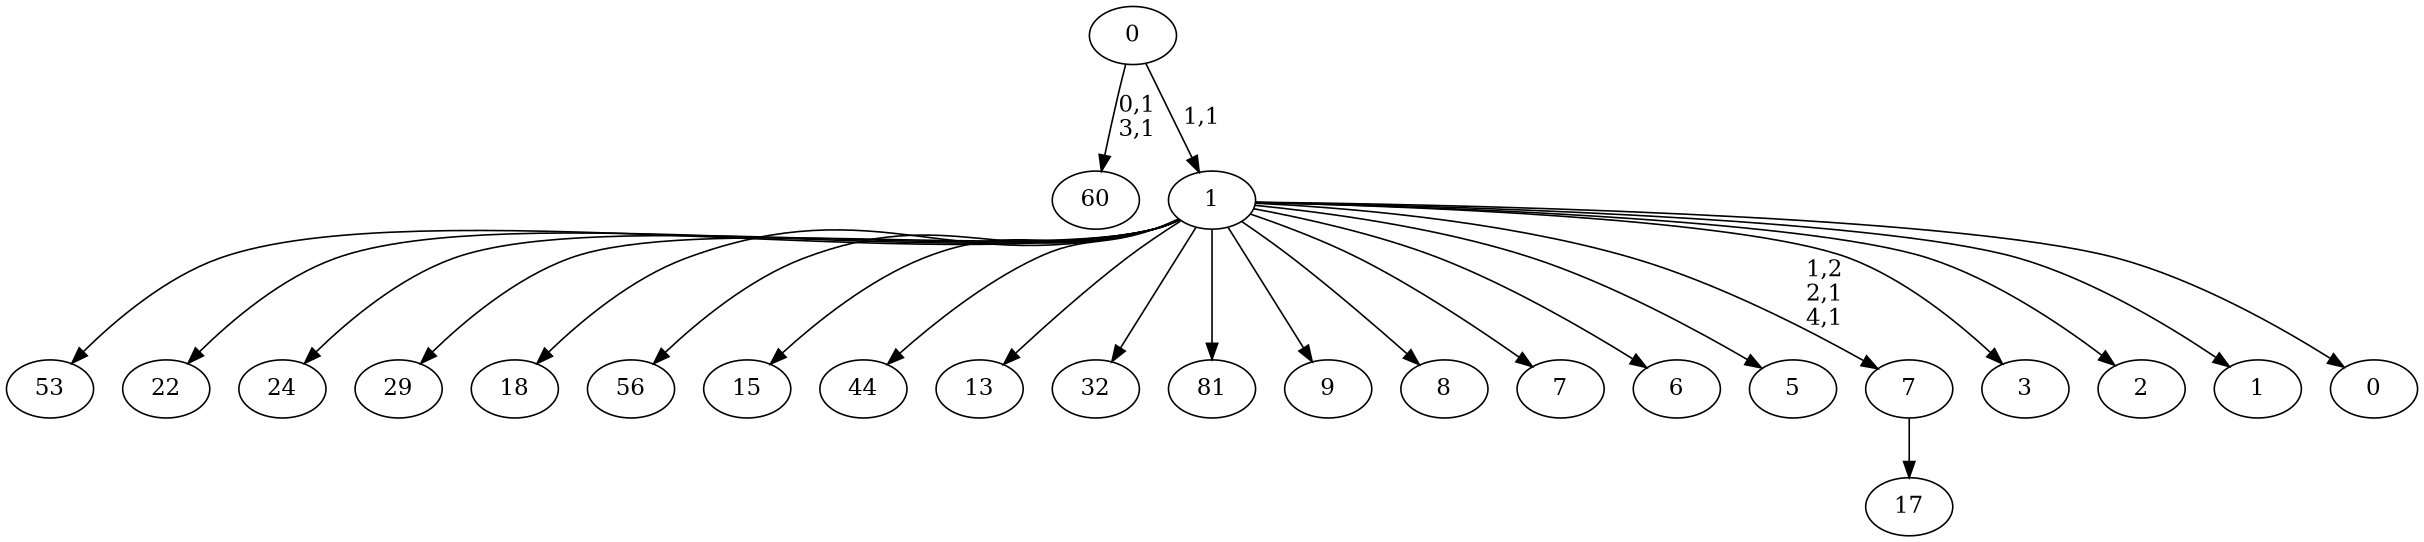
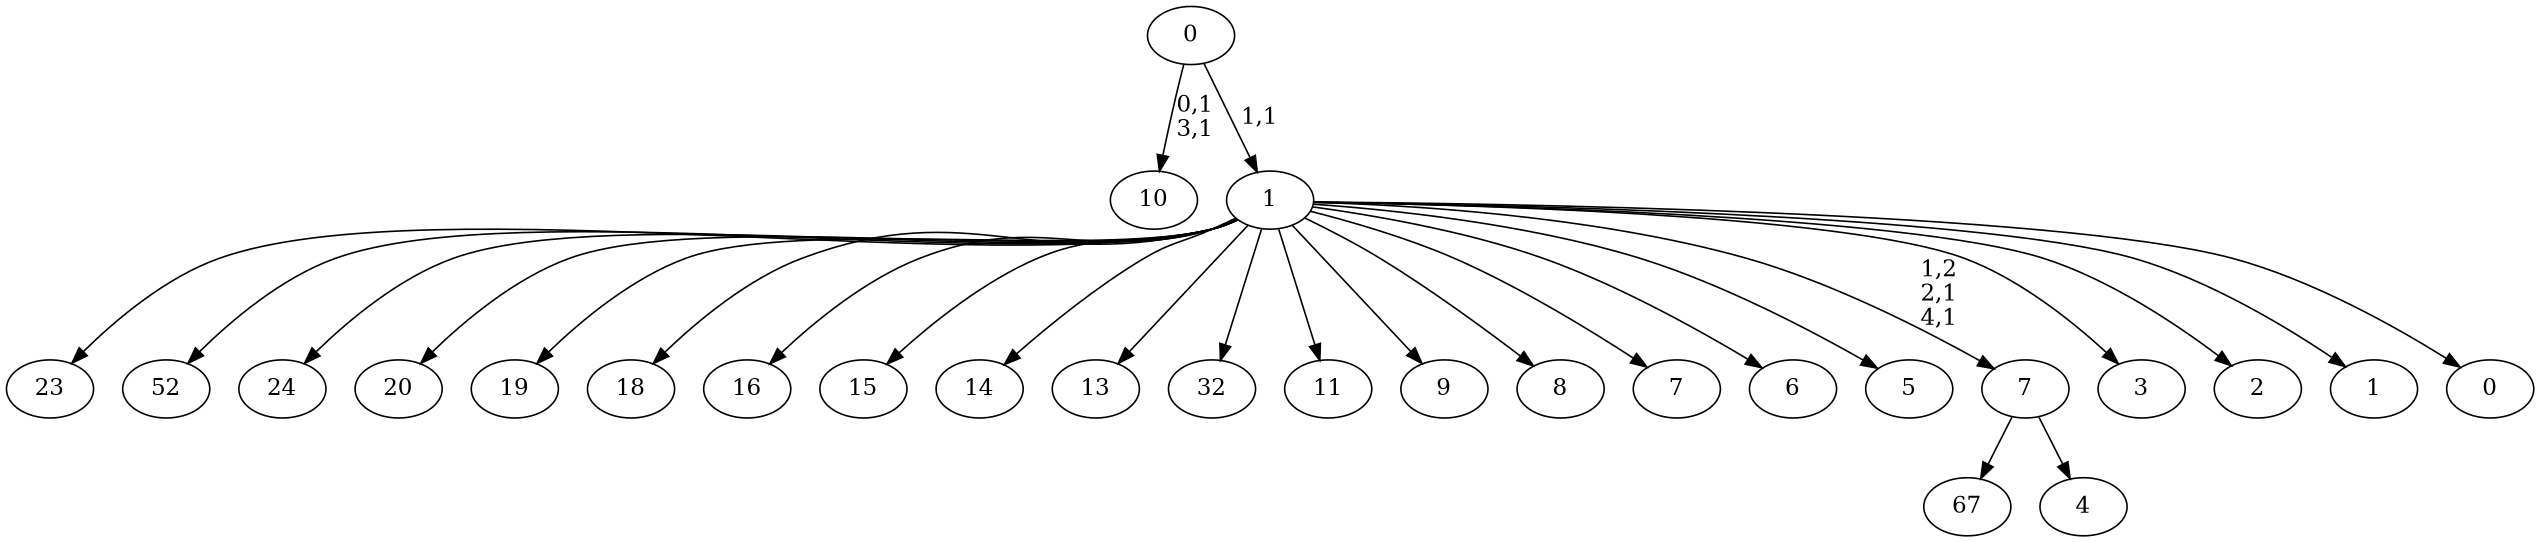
(1096, 200) -> (1154, 200)
(50, 389) -> (50, 389)
(166, 389) -> (166, 389)
none -> (399, 389)
(399, 389) -> (515, 389)
(631, 389) -> (747, 389)
(863, 389) -> (980, 389)
(1212, 389) -> (1328, 389)
(1909, 507) -> (1967, 507)
none -> (2084, 507)
